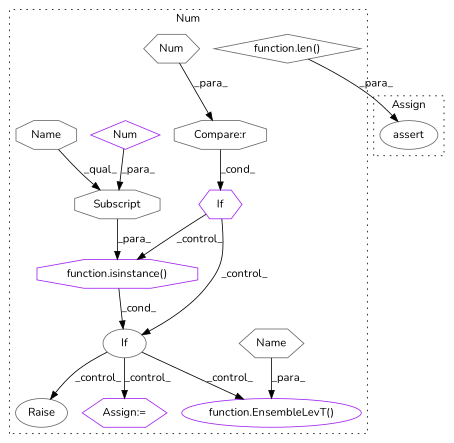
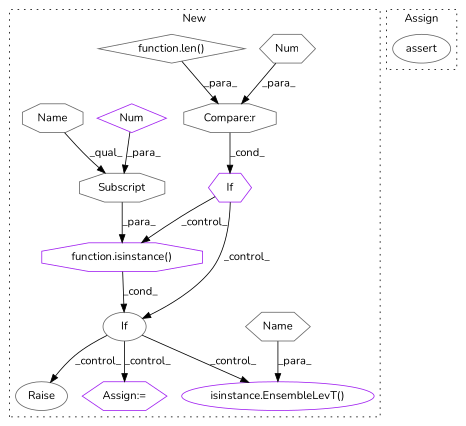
(188, 19) -> (195, 19)
(353, 84) -> (197, 79)
(272, 413) -> (278, 396)
